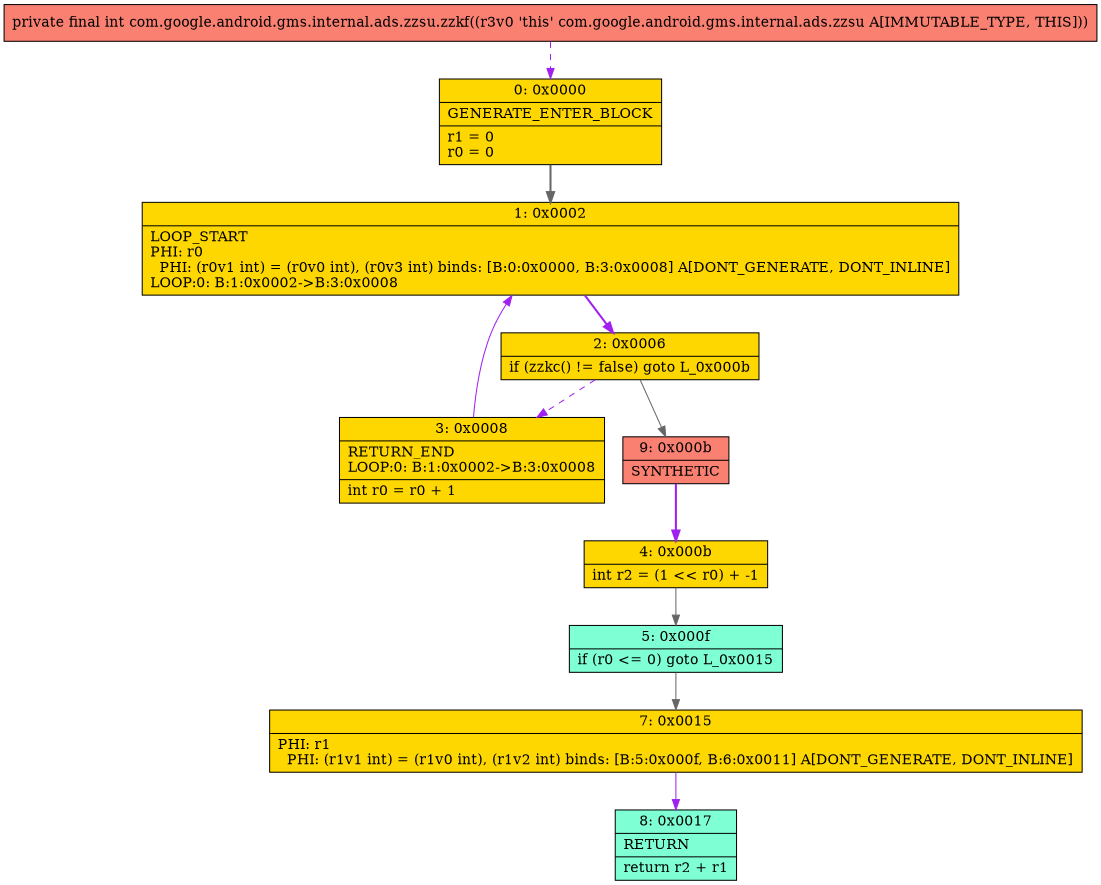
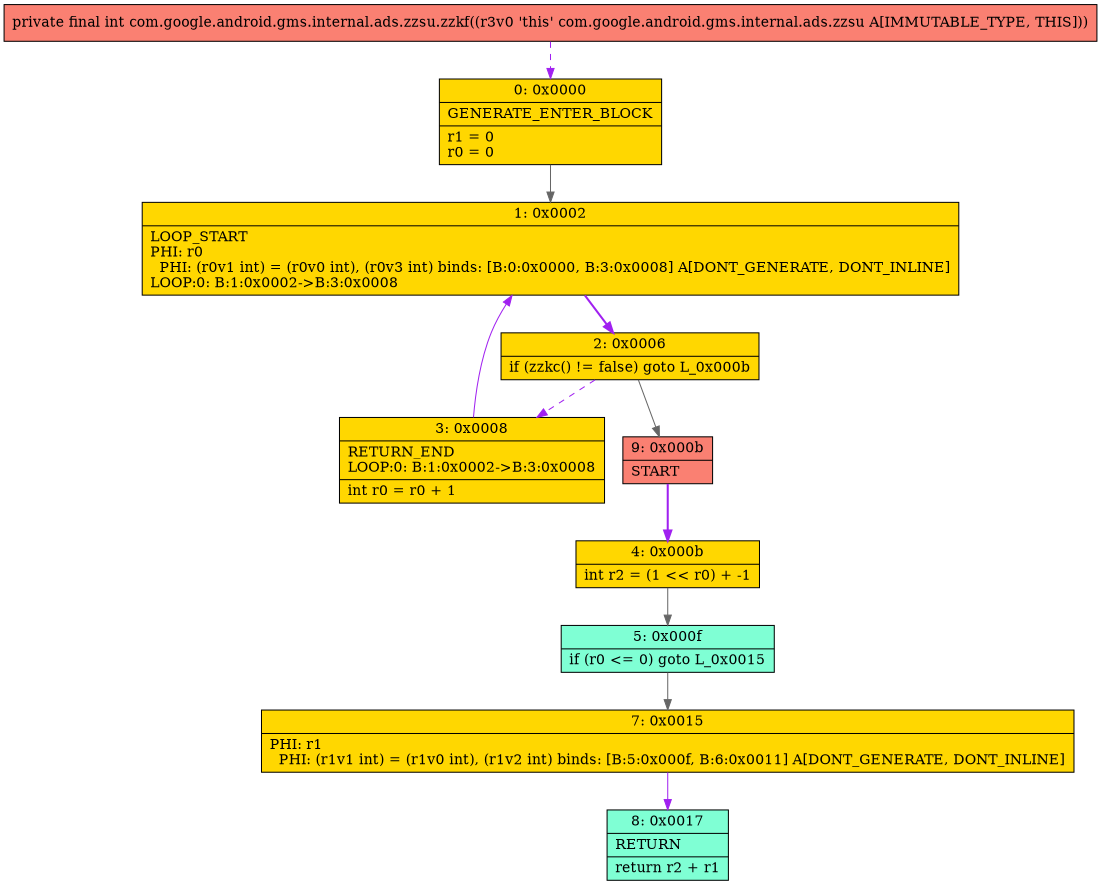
(551, 178) -> (551, 178)
(676, 471) -> (656, 471)
